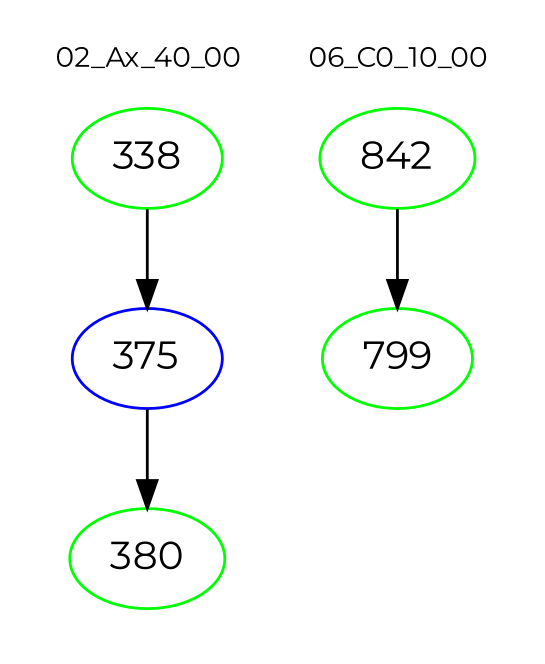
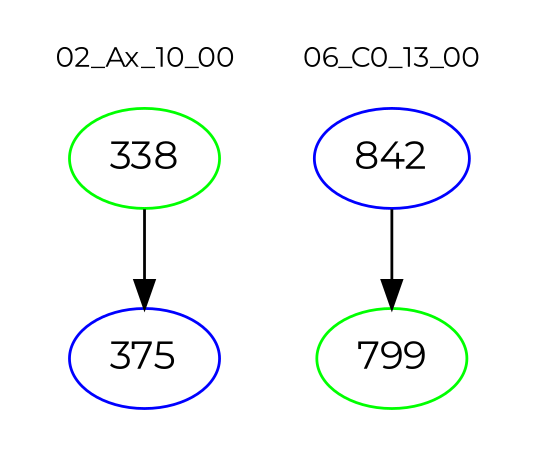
(149, 60) -> (146, 60)
(399, 60) -> (392, 60)
(397, 158) -> (392, 158)
(147, 559) -> none
